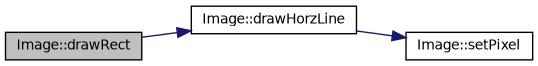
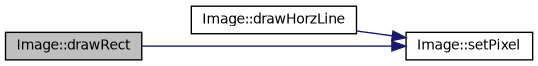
(159, 35) -> (267, 46)
